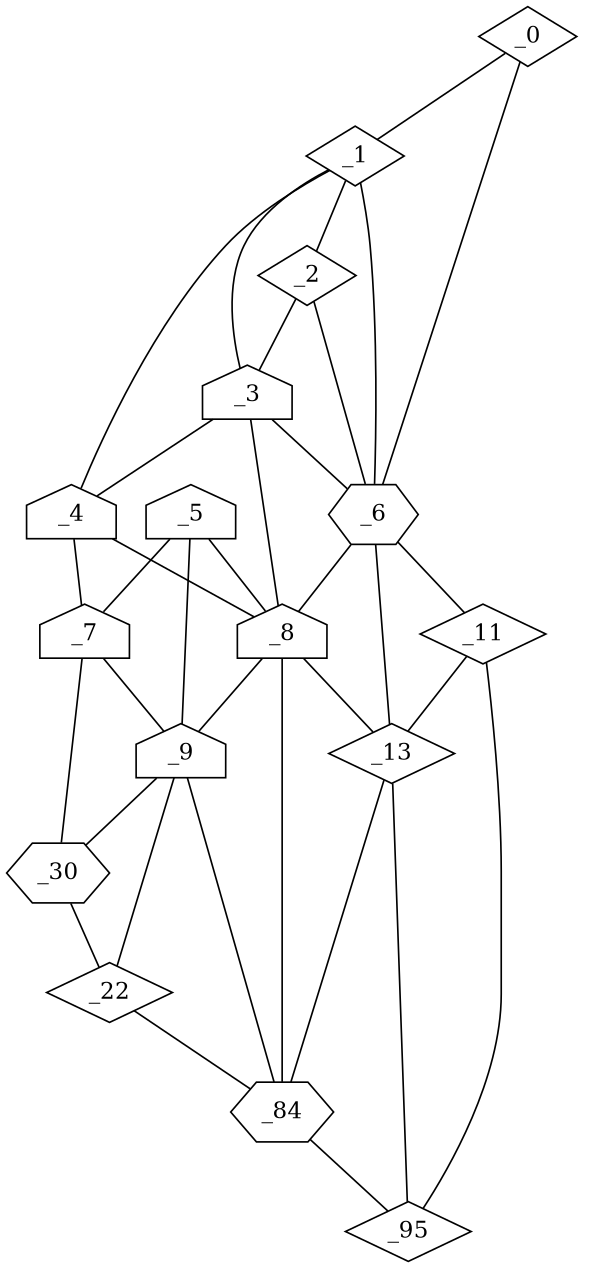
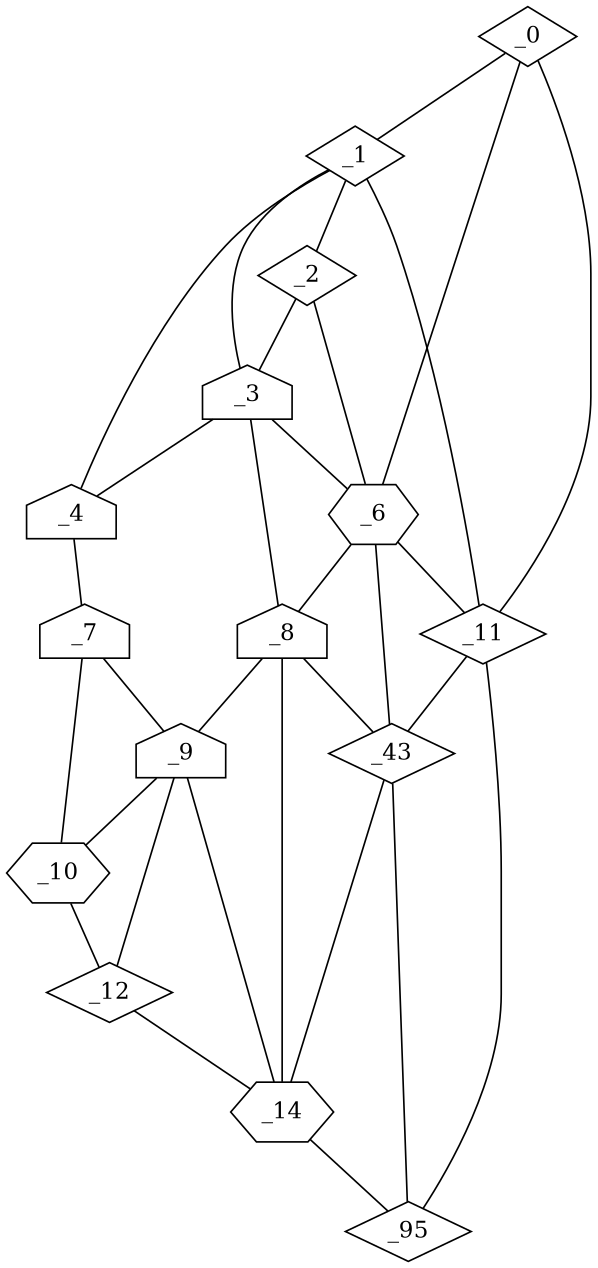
(375, 333) -> (437, 388)
none -> (591, 343)
(191, 515) -> none
(176, 574) -> none
(392, 754) -> (392, 754)
(58, 873) -> (58, 873)
(110, 993) -> (110, 993)
(282, 1112) -> (282, 1112)
